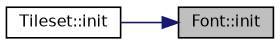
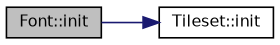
(142, 23) -> (122, 23)
